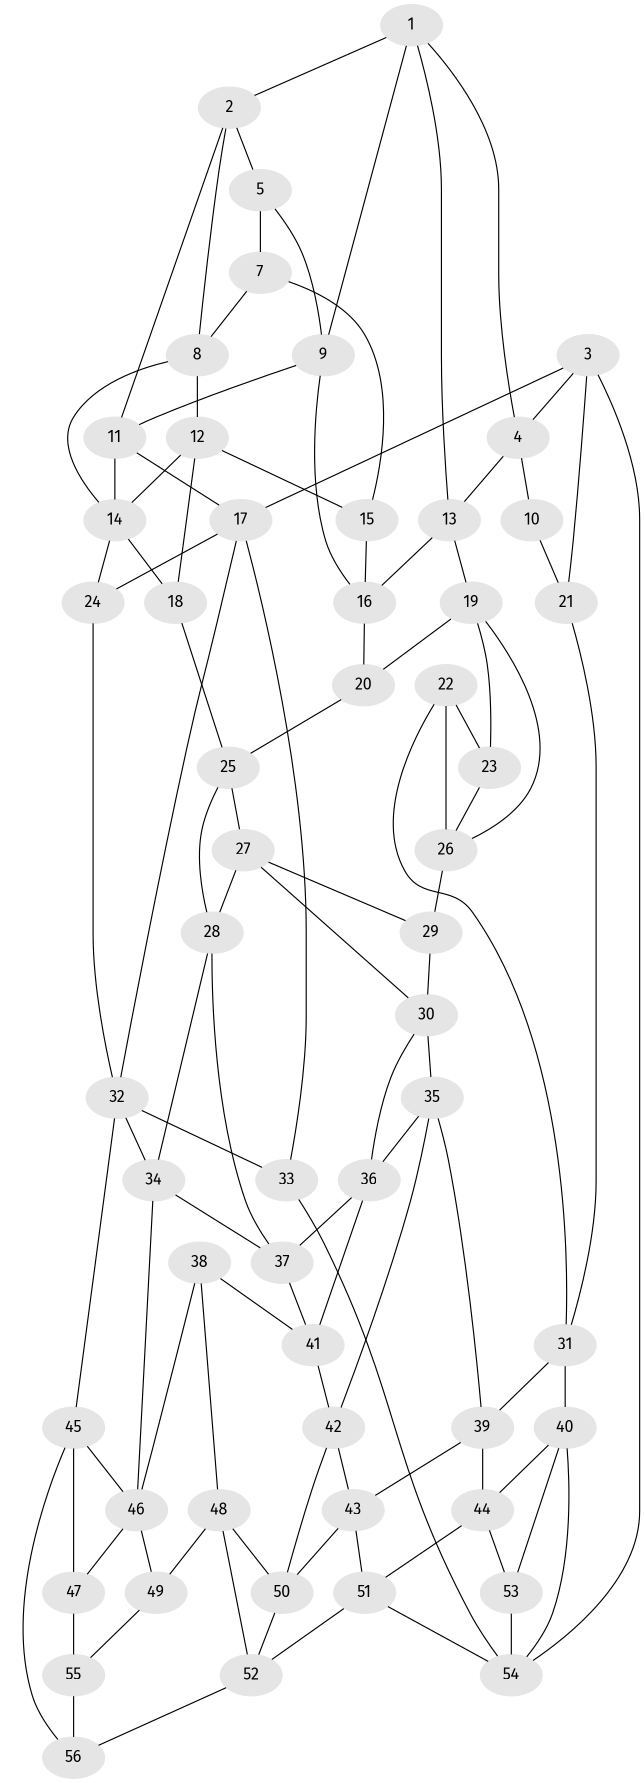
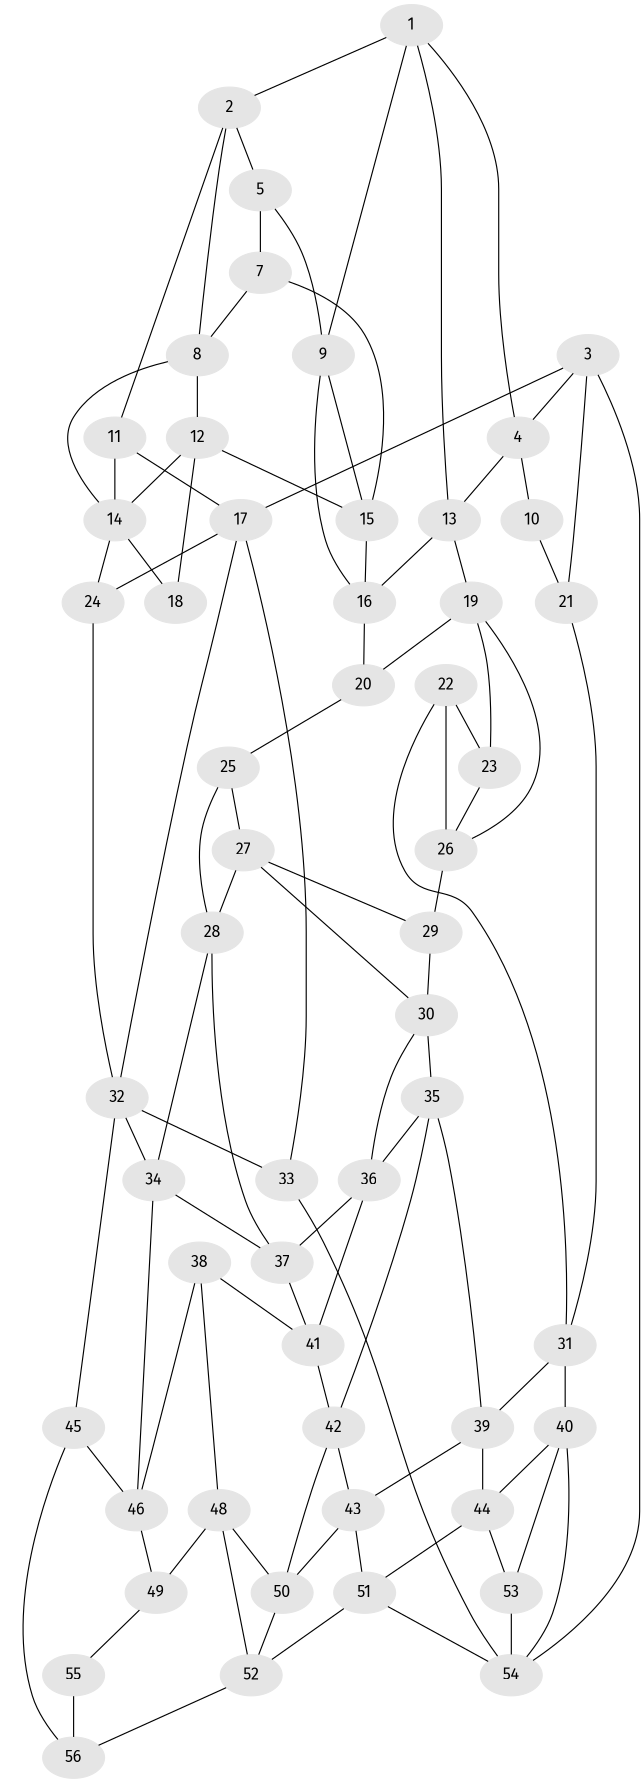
(217, 393) -> (345, 438)
(206, 698) -> none
(74, 1593) -> none
